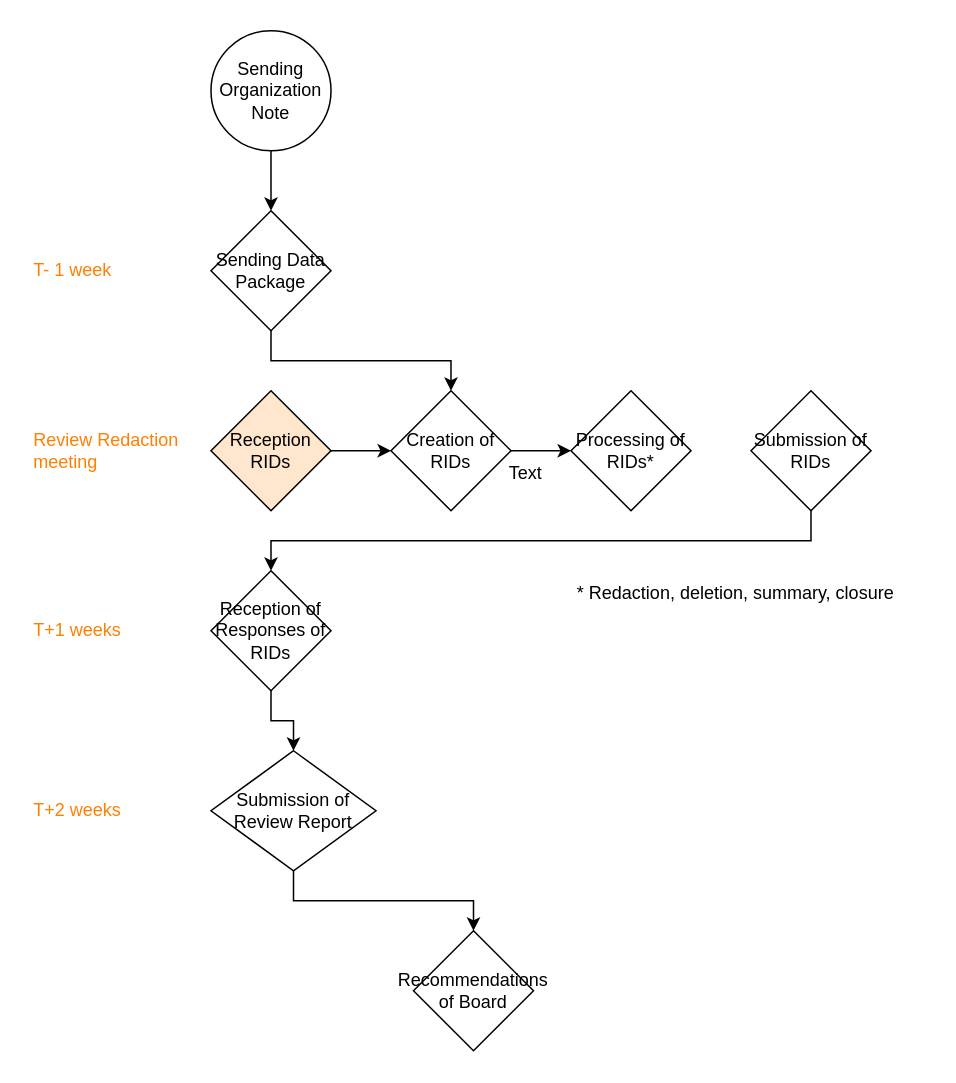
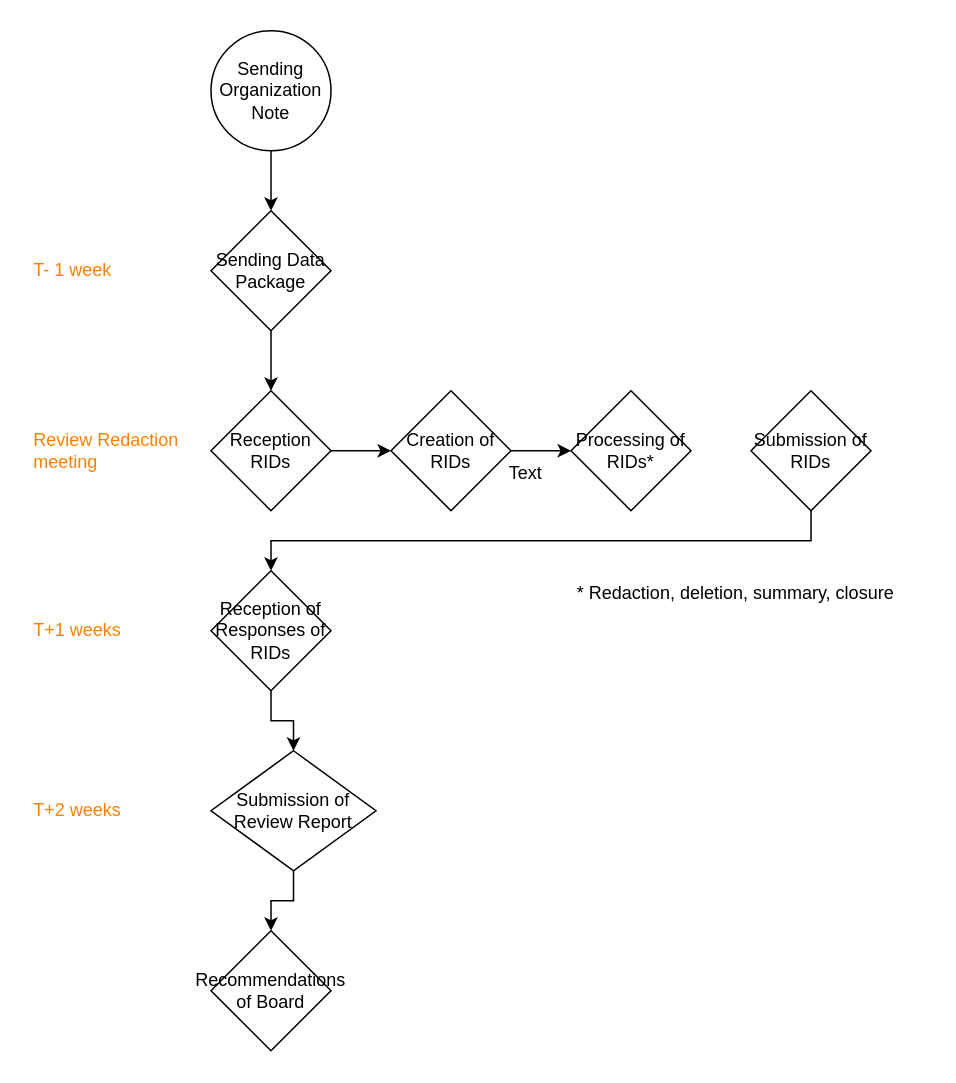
(369, 361) -> (271, 369)
(271, 451) -> (271, 451)
(473, 991) -> (271, 991)
